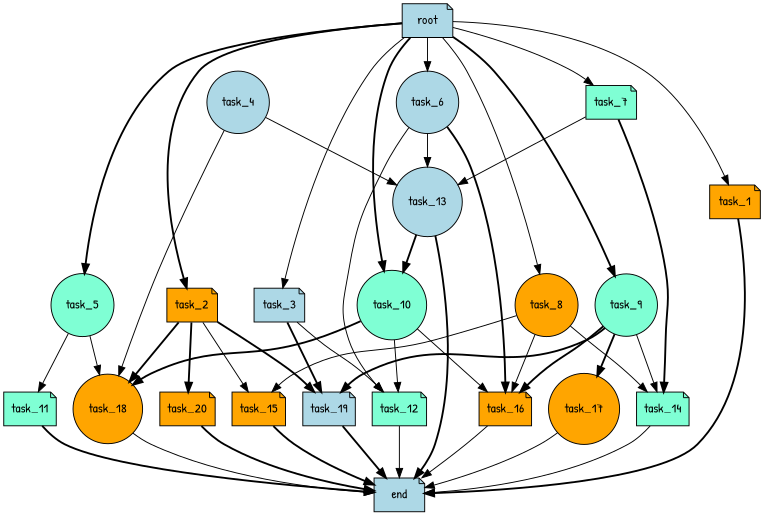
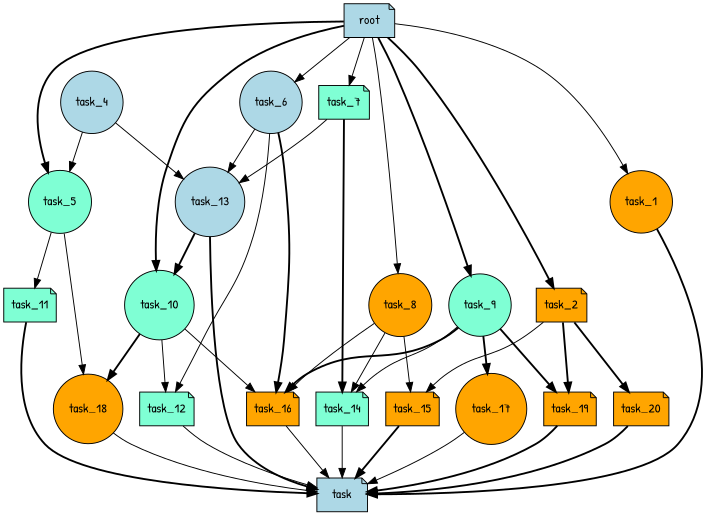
(735, 202) -> (641, 202)
(169, 247) -> (78, 147)
(279, 305) -> none
(157, 348) -> none
(329, 409) -> (570, 409)
(399, 495) -> (342, 495)
